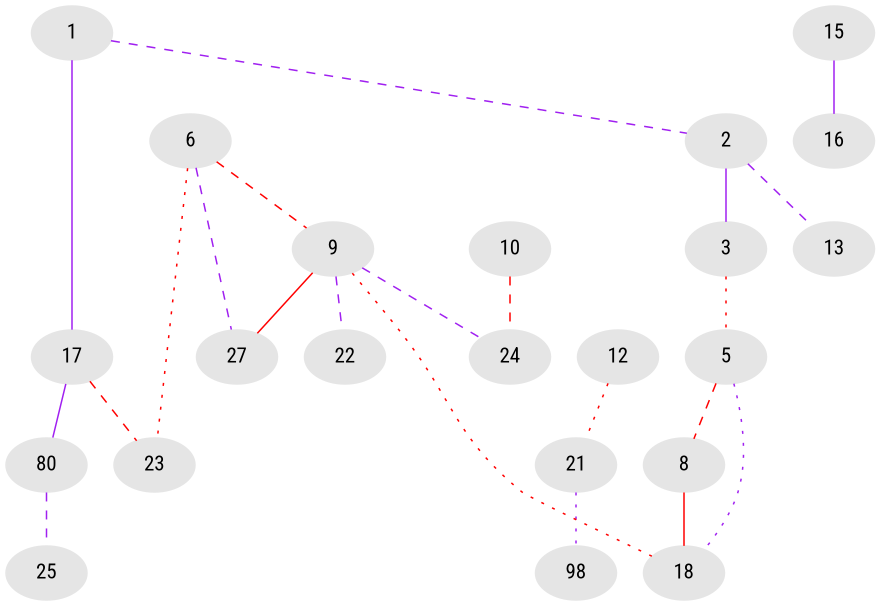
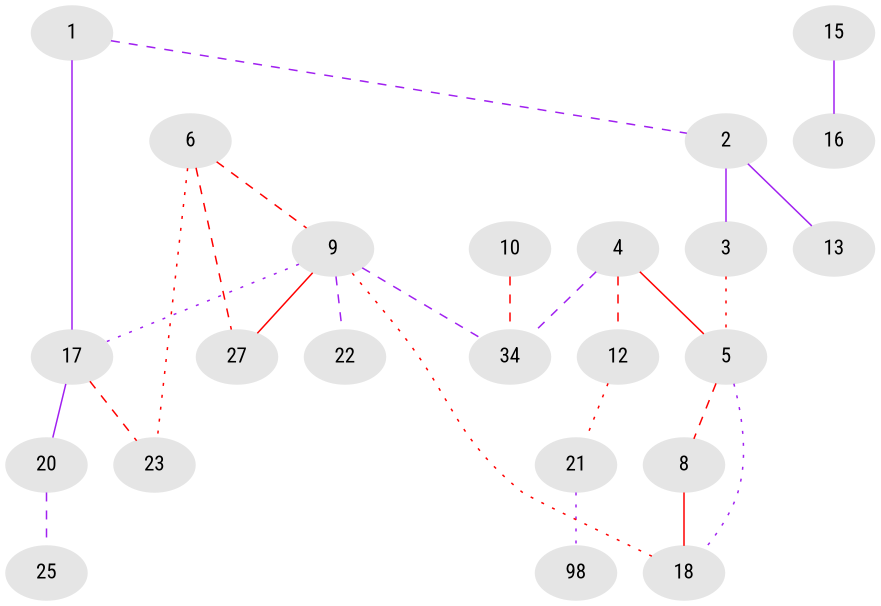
(780, 195) -> (780, 195)
(214, 249) -> (214, 249)
none -> (618, 249)
none -> (202, 303)
(510, 357) -> (510, 357)
(46, 465) -> (46, 465)
